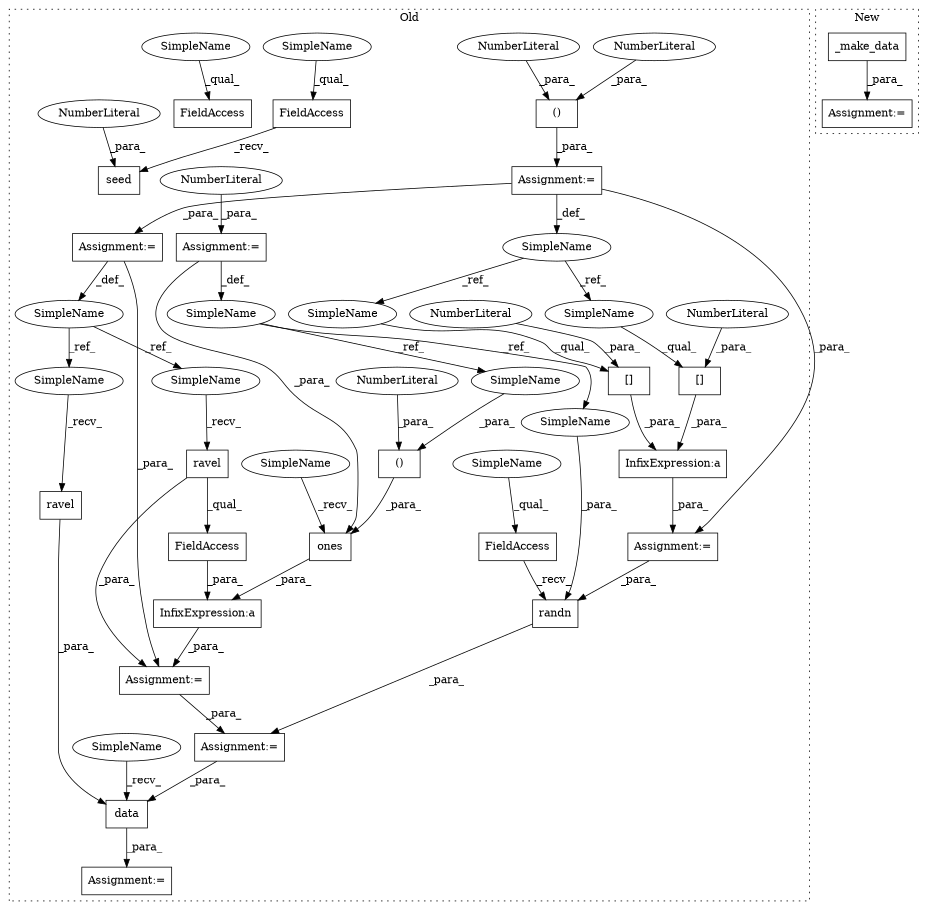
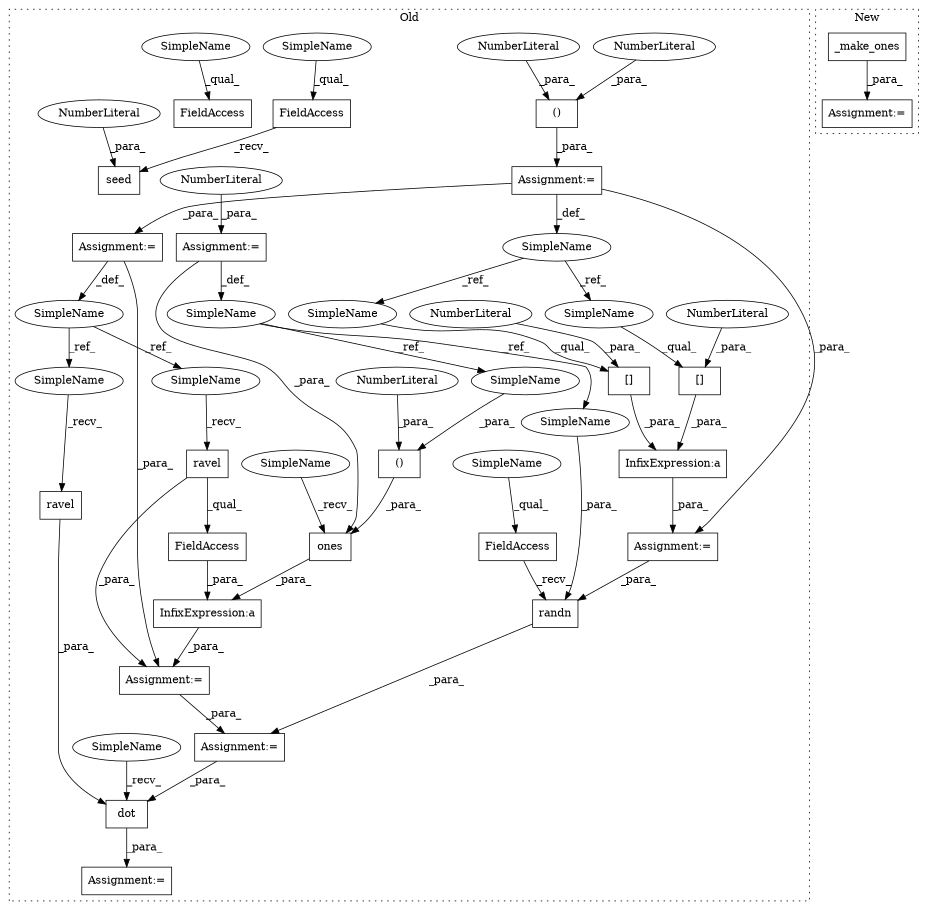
(867, 47) -> (867, 47)
(127, 814) -> (127, 814)
